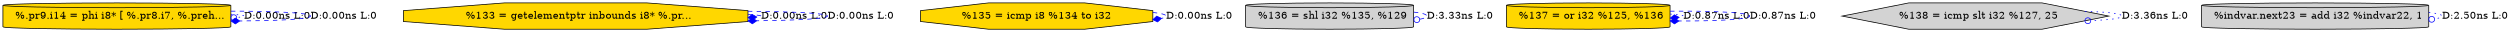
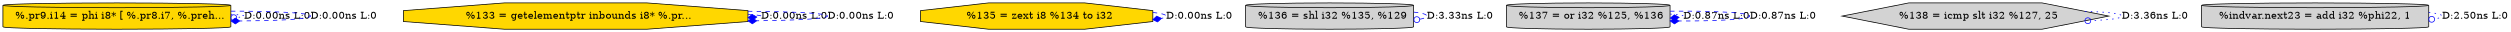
(1037, 16) -> (1037, 16)
(1588, 16) -> (1588, 16)
(2315, 16) -> (2315, 16)
